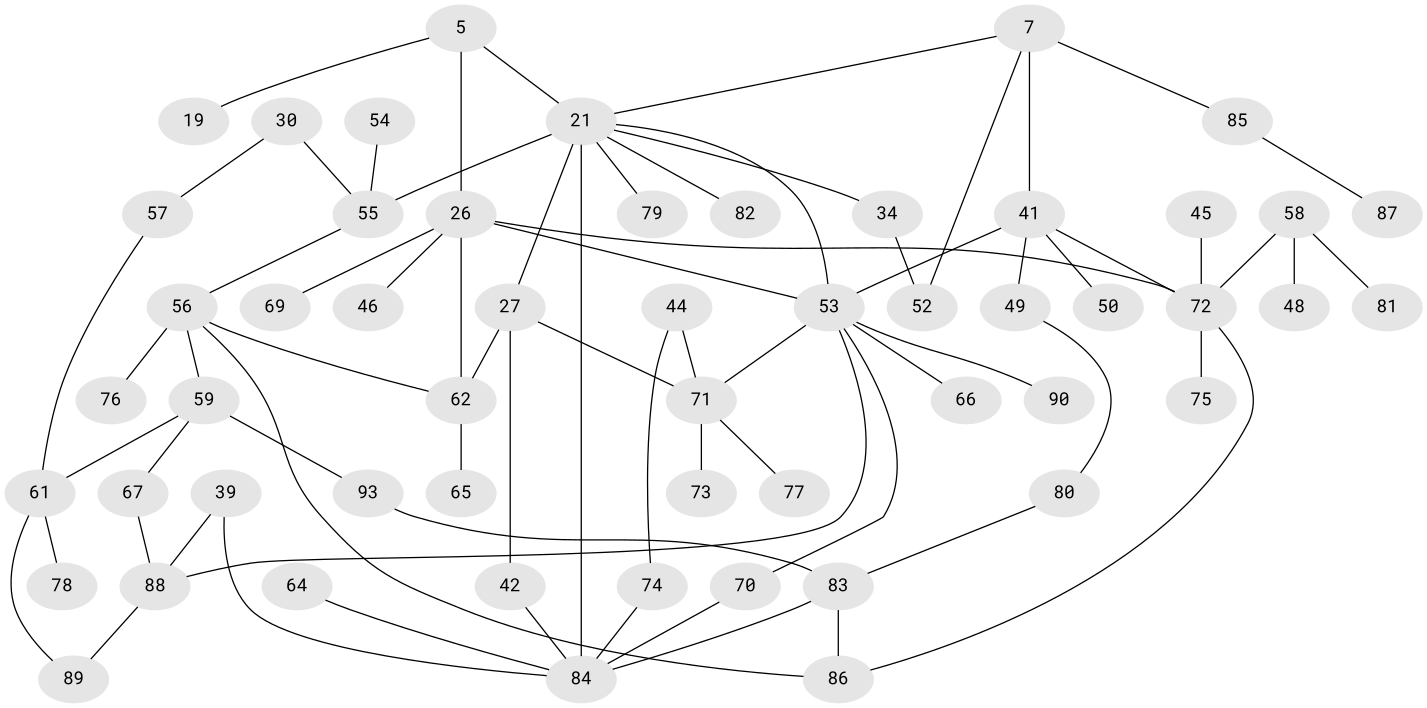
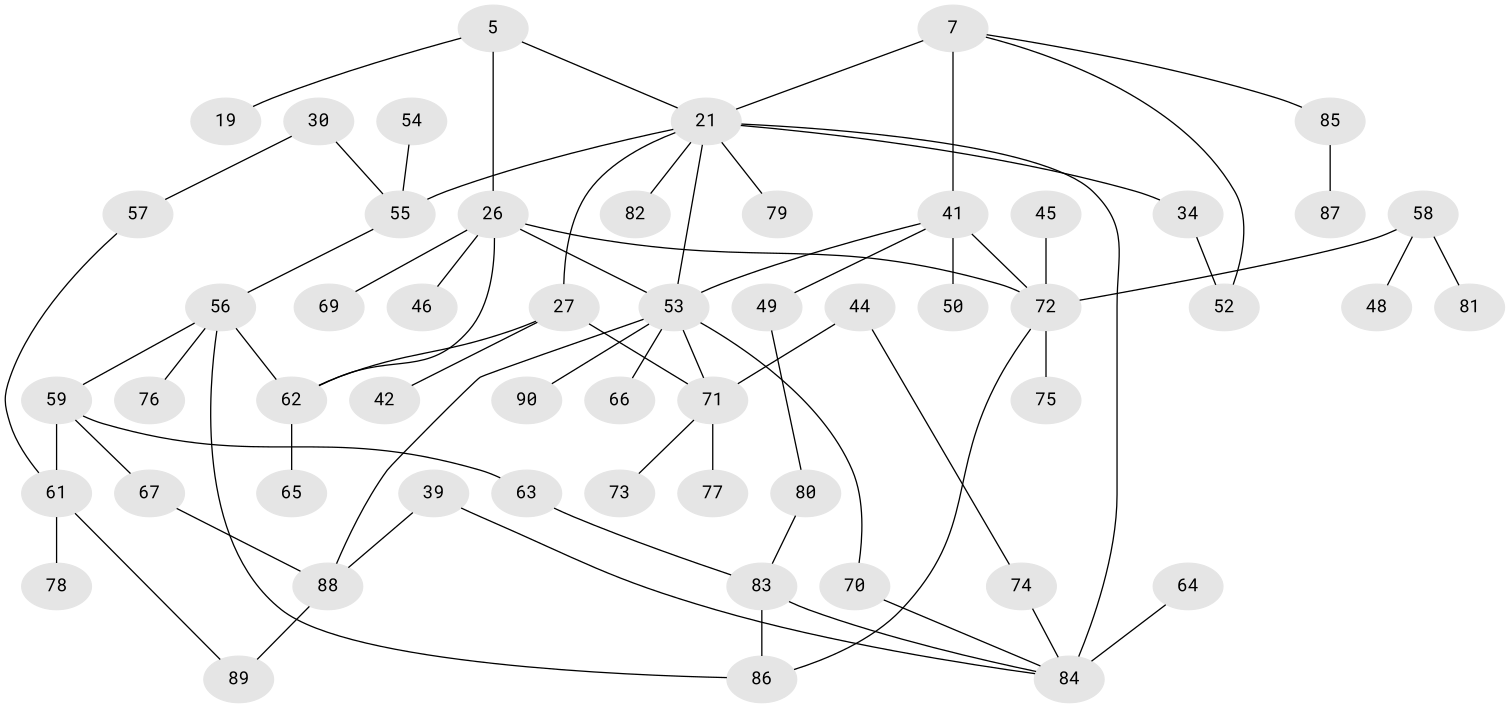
(368, 493) -> (527, 493)
(541, 627) -> none
